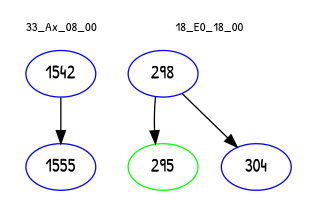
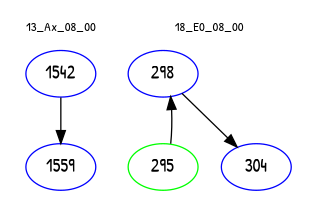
(61, 28) -> (61, 28)
(210, 28) -> (210, 28)
(154, 114) -> (172, 127)
(61, 167) -> (61, 167)
